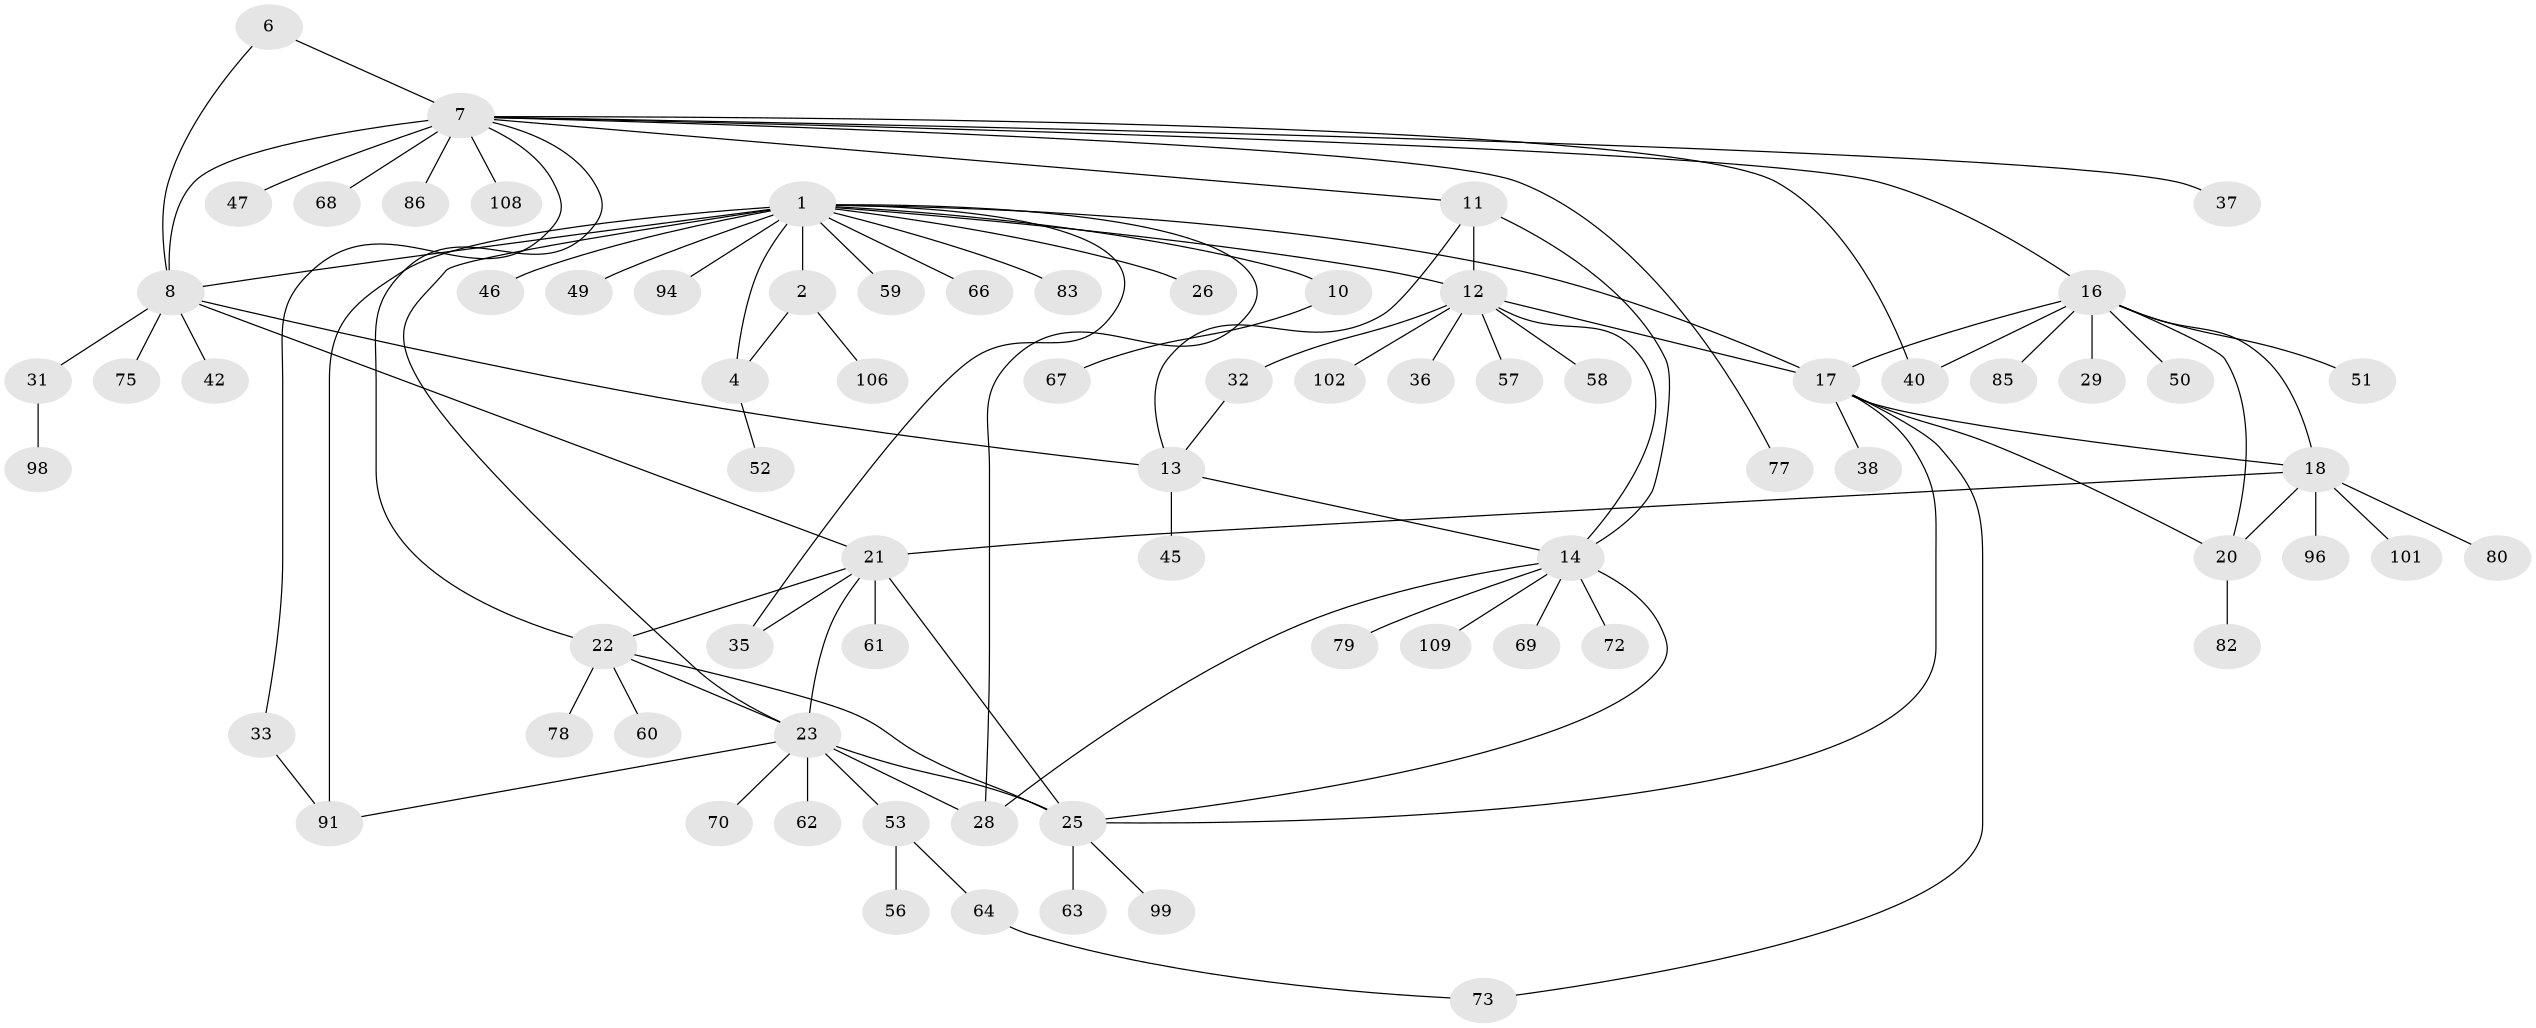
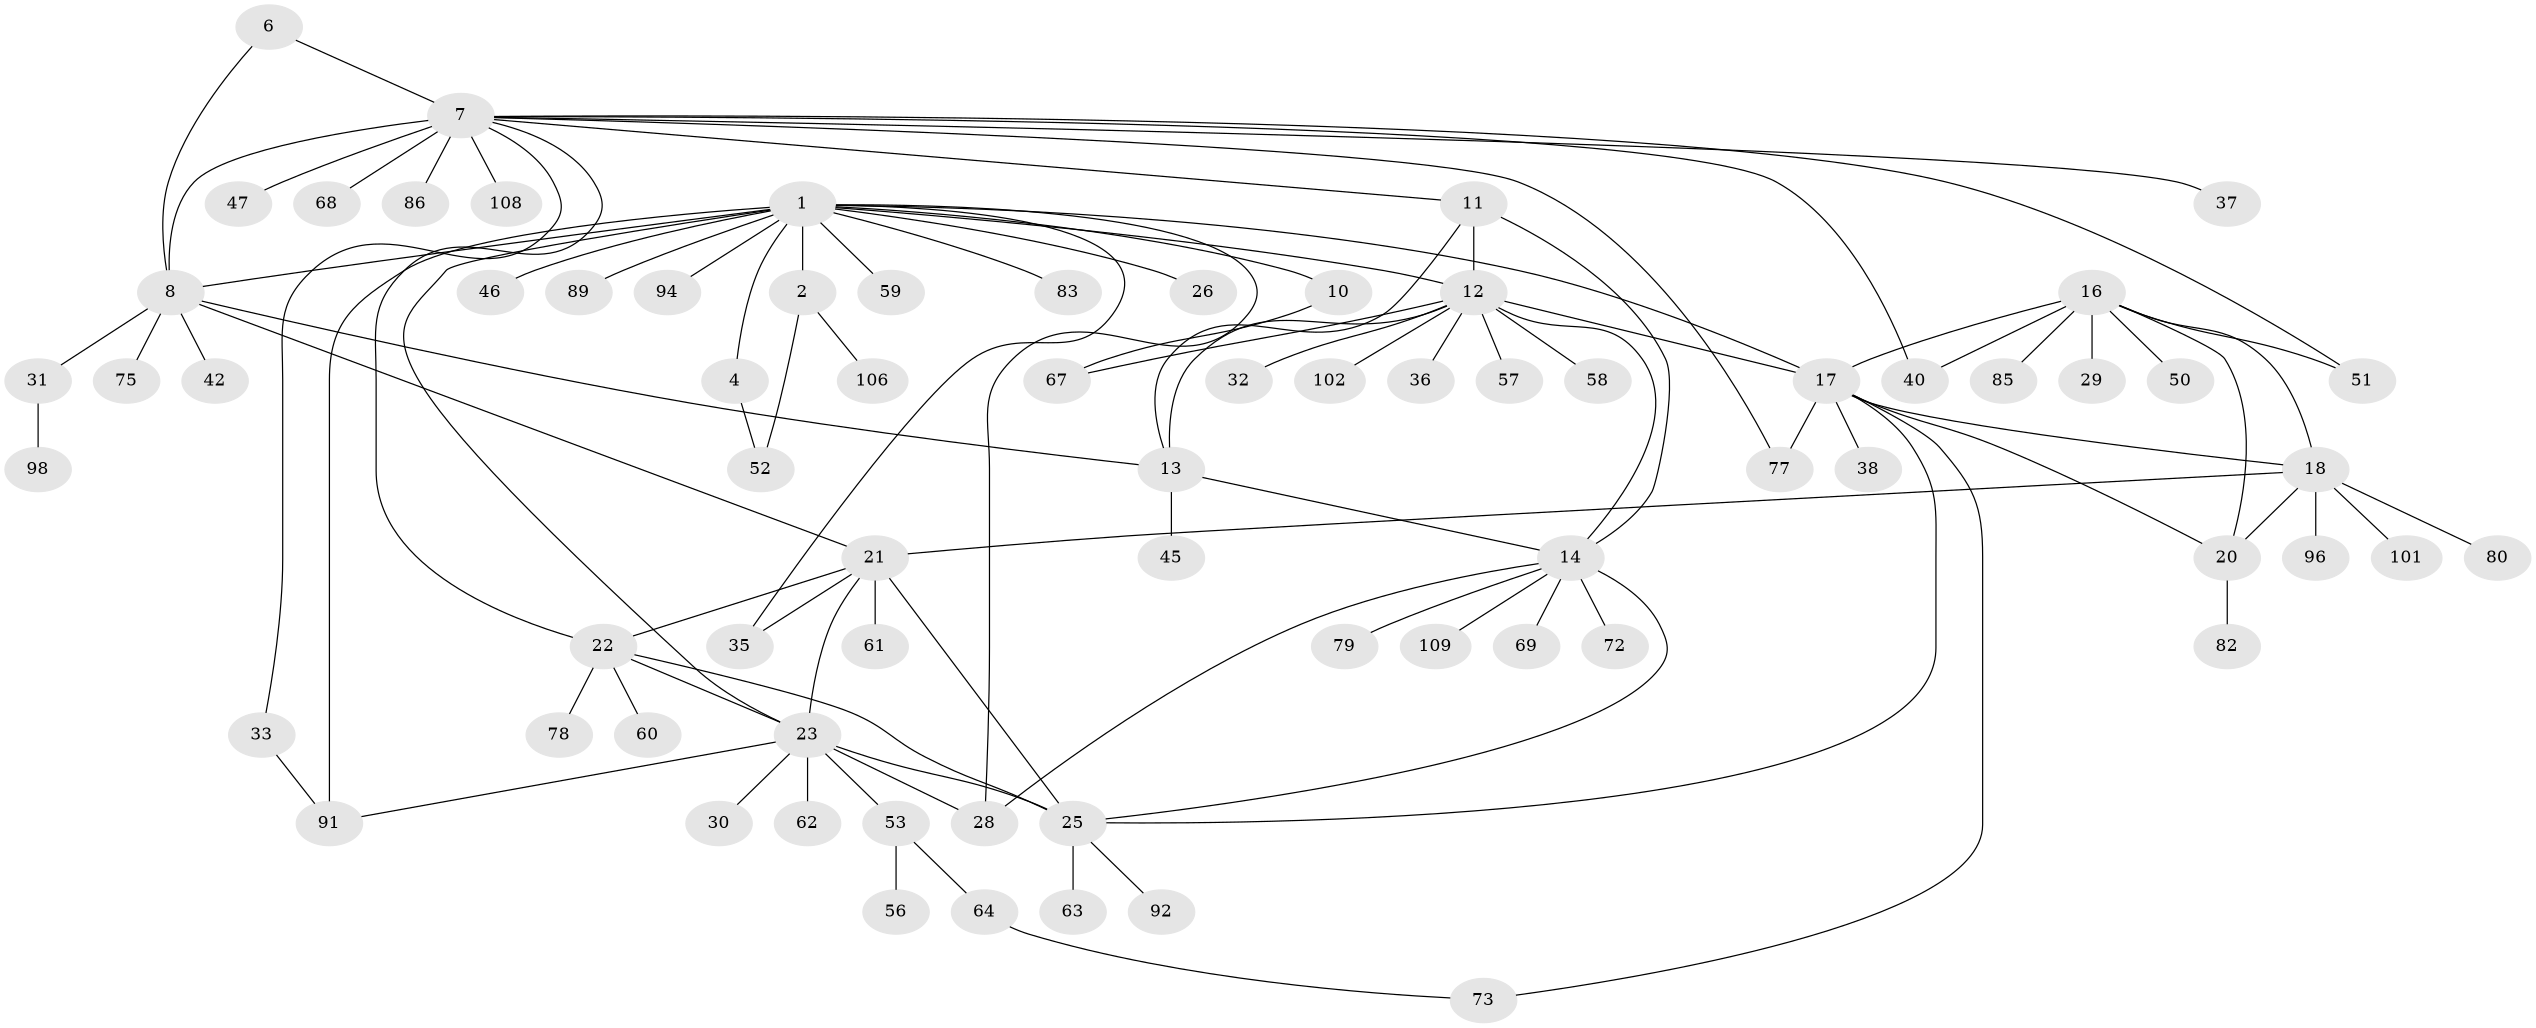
(1494, 150) -> (1863, 168)
(579, 293) -> (579, 293)
(980, 293) -> none
(769, 337) -> (784, 381)
none -> (1266, 338)
(1205, 425) -> (1297, 321)
none -> (1803, 425)
(719, 824) -> (719, 824)
(1162, 912) -> (1162, 912)
